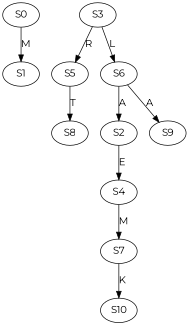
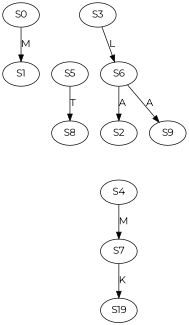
(85, 41) -> none
(119, 159) -> none
(119, 310) -> (119, 310)
